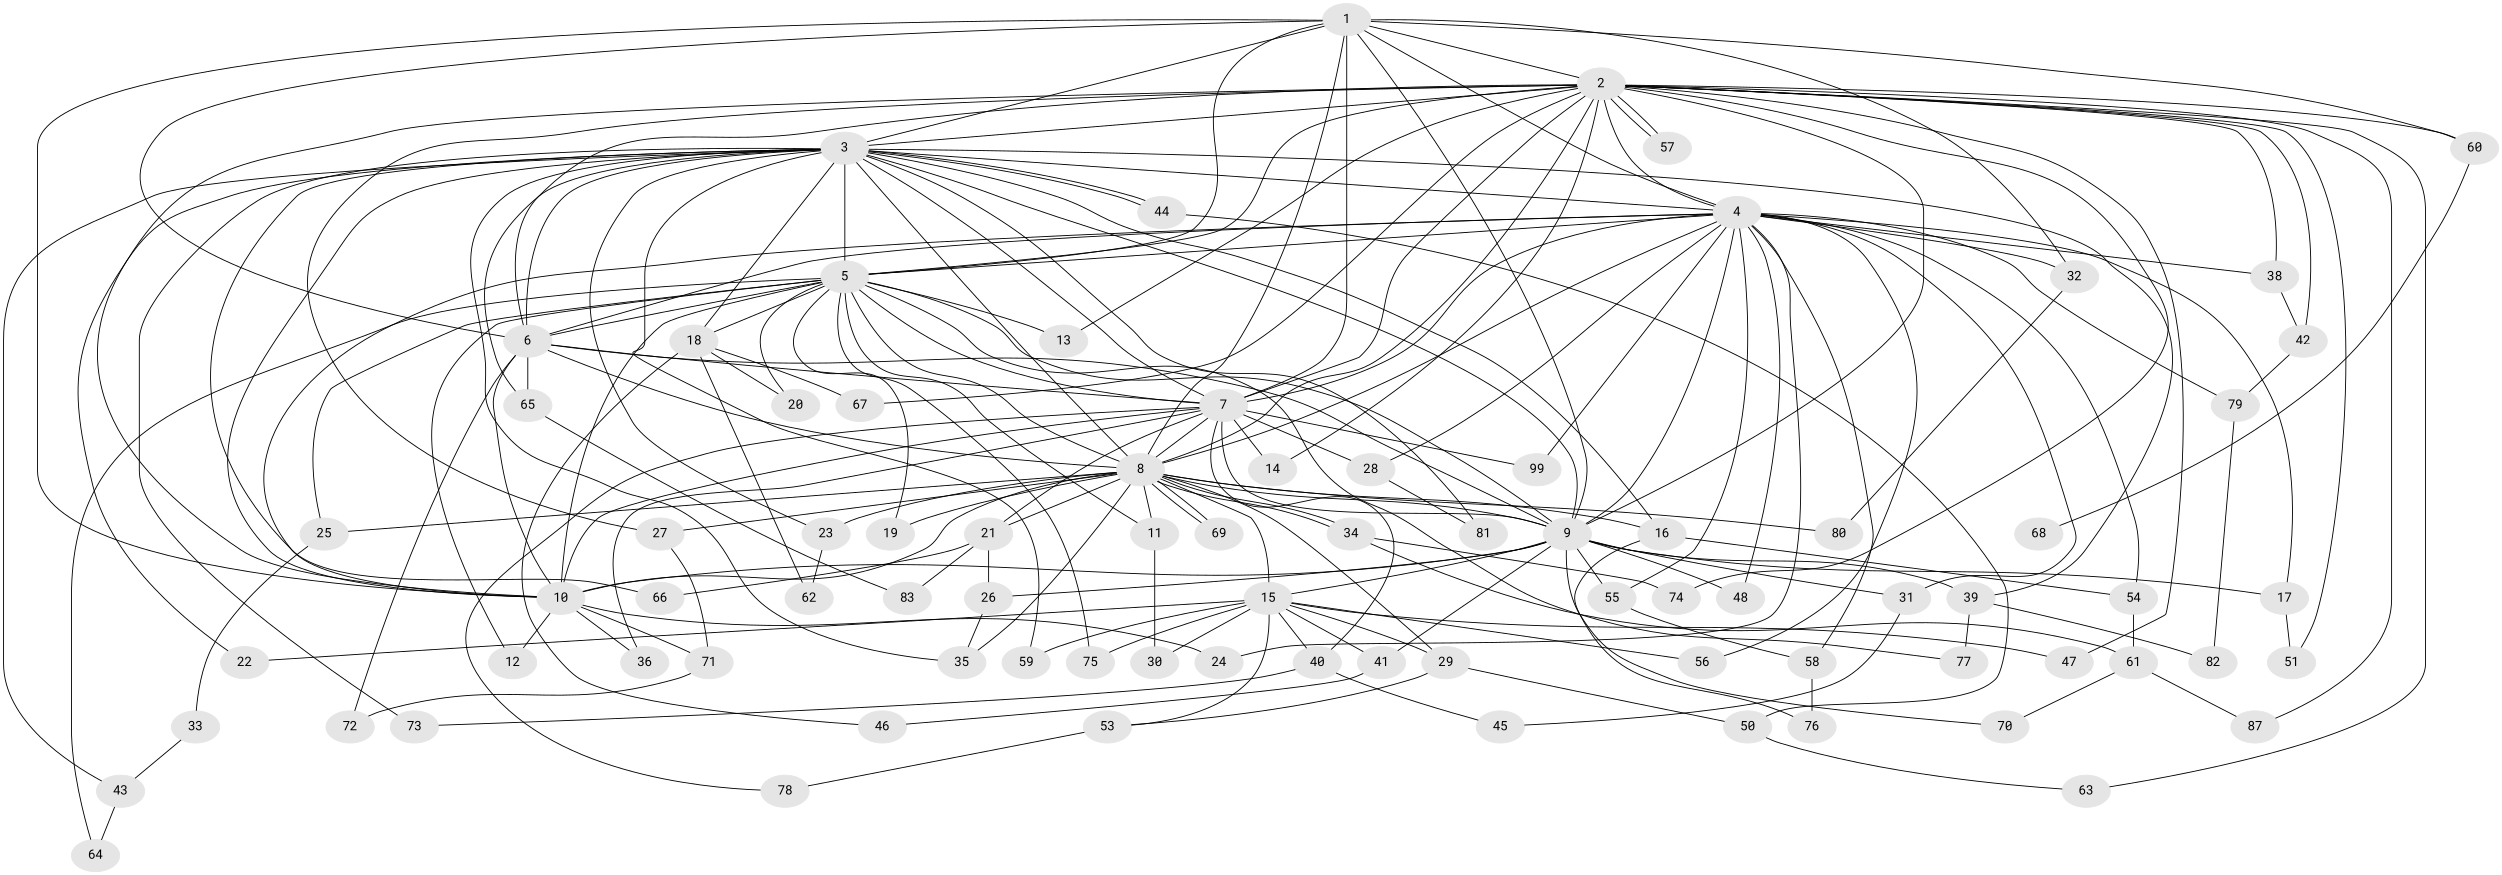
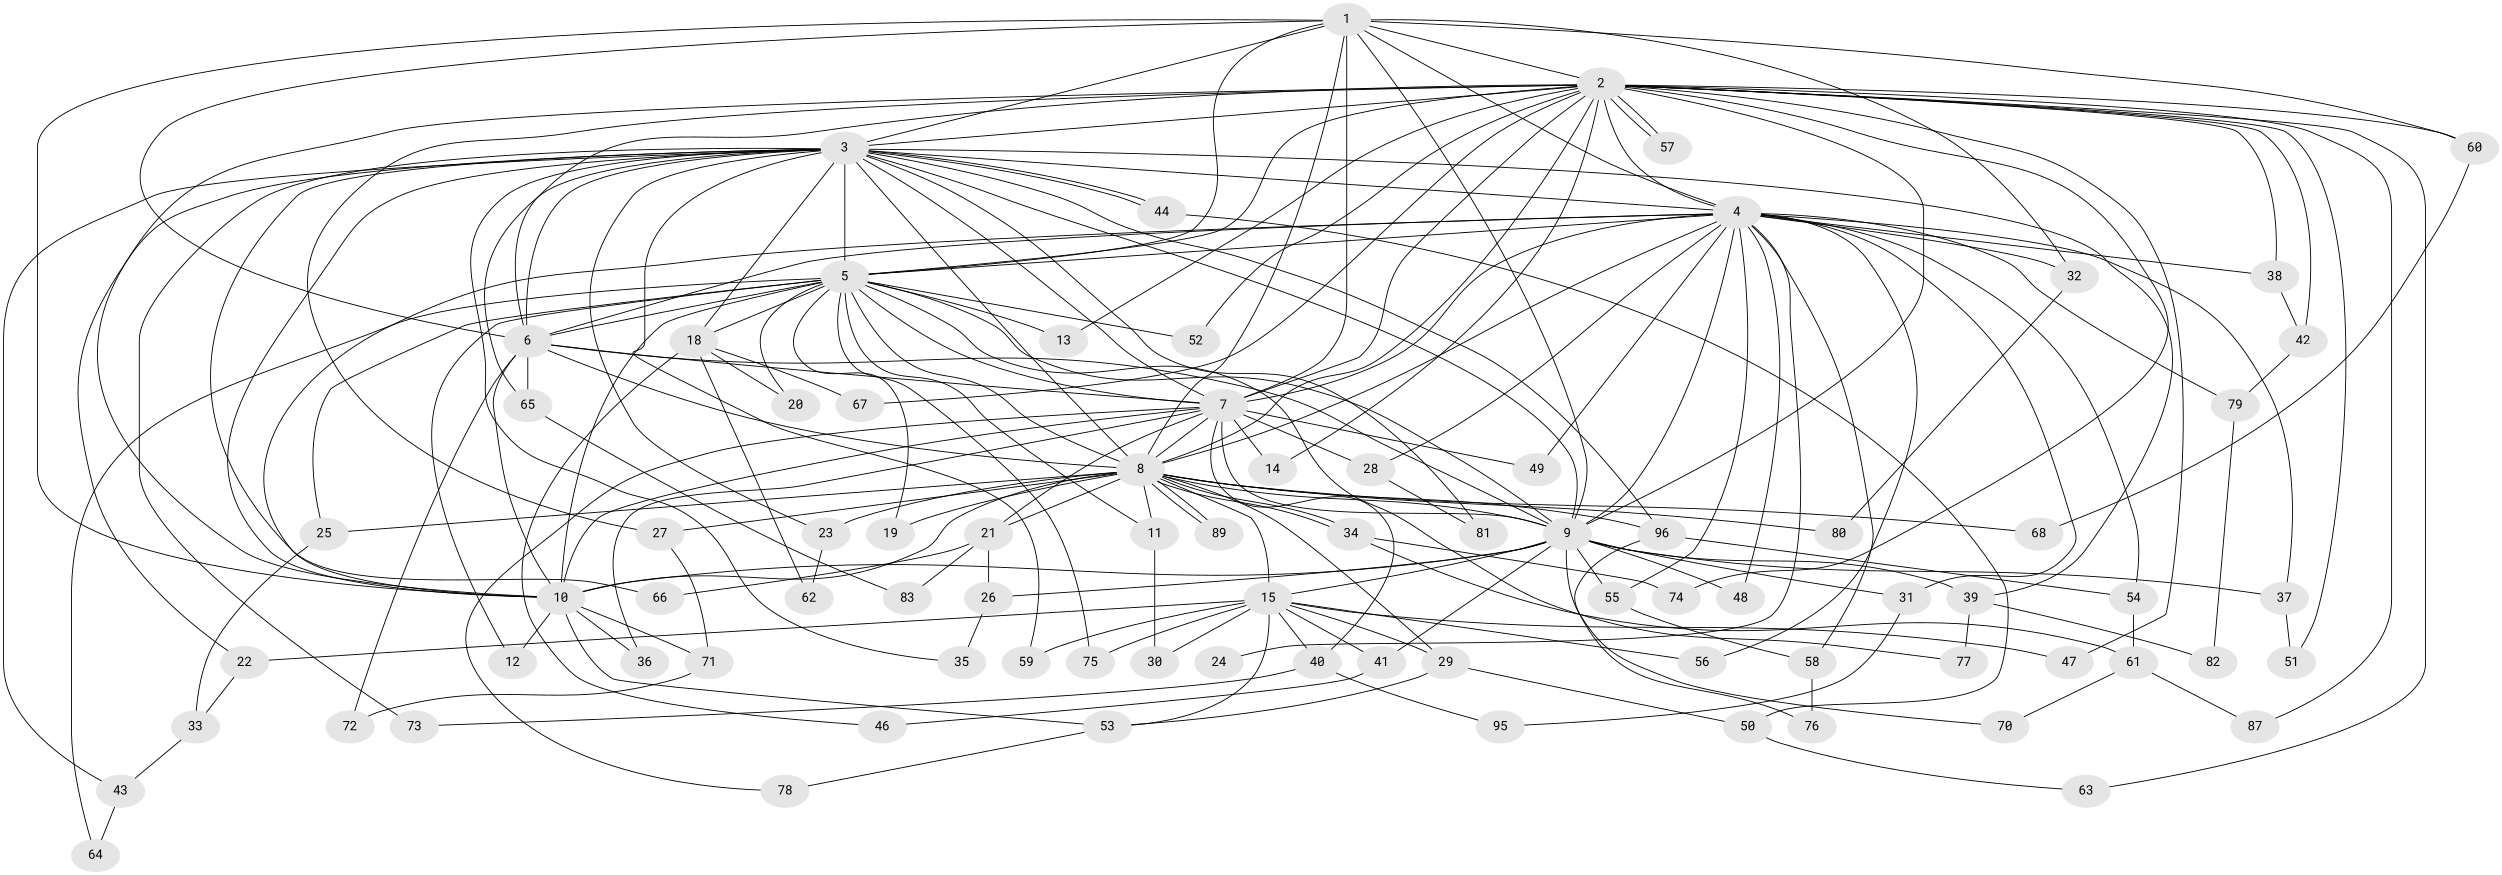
none -> (1196, 341)
(1537, 470) -> (1537, 470)
(1219, 534) -> (1219, 534)
(1662, 534) -> (1662, 534)
(1056, 577) -> (1653, 507)
(2284, 598) -> (2284, 598)
(753, 624) -> (808, 700)
none -> (220, 695)
(1500, 727) -> (1500, 727)
